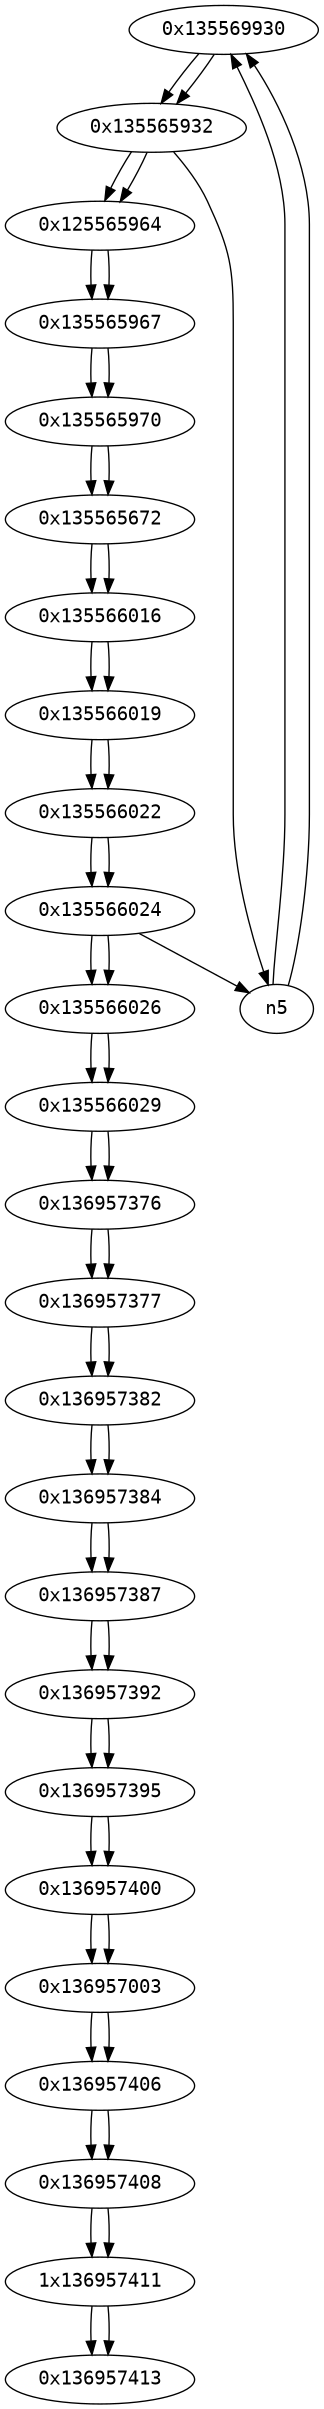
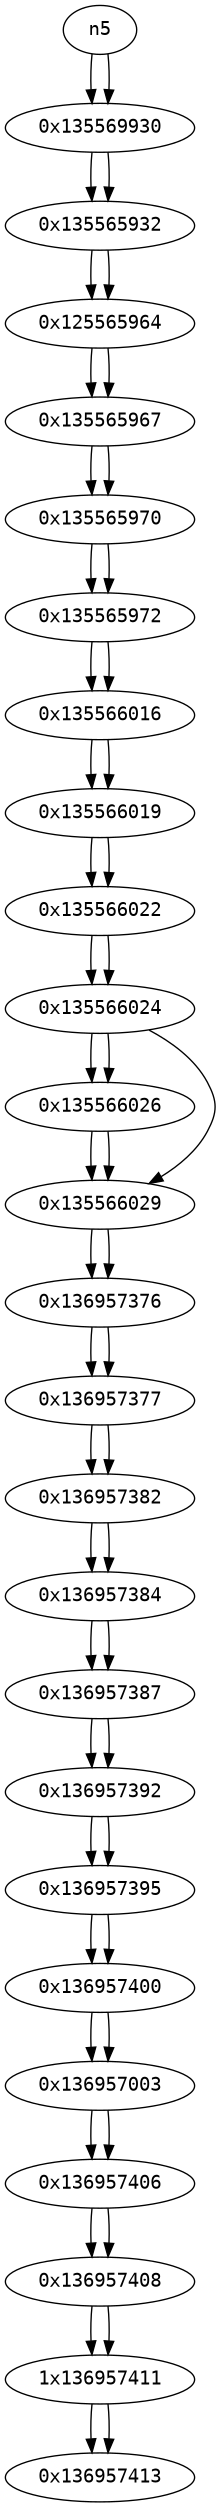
(100, 519) -> (100, 617)
(233, 556) -> none
(188, 960) -> (214, 1100)
